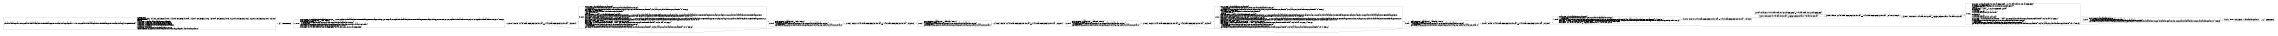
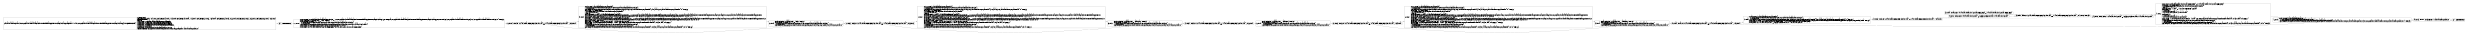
none -> (1011, 17)
